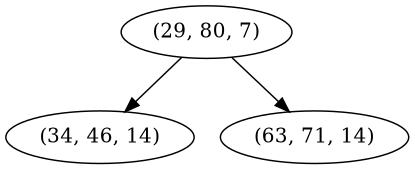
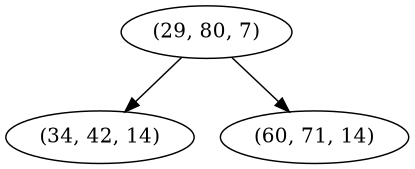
(100, 137) -> (100, 137)
(315, 137) -> (315, 137)
